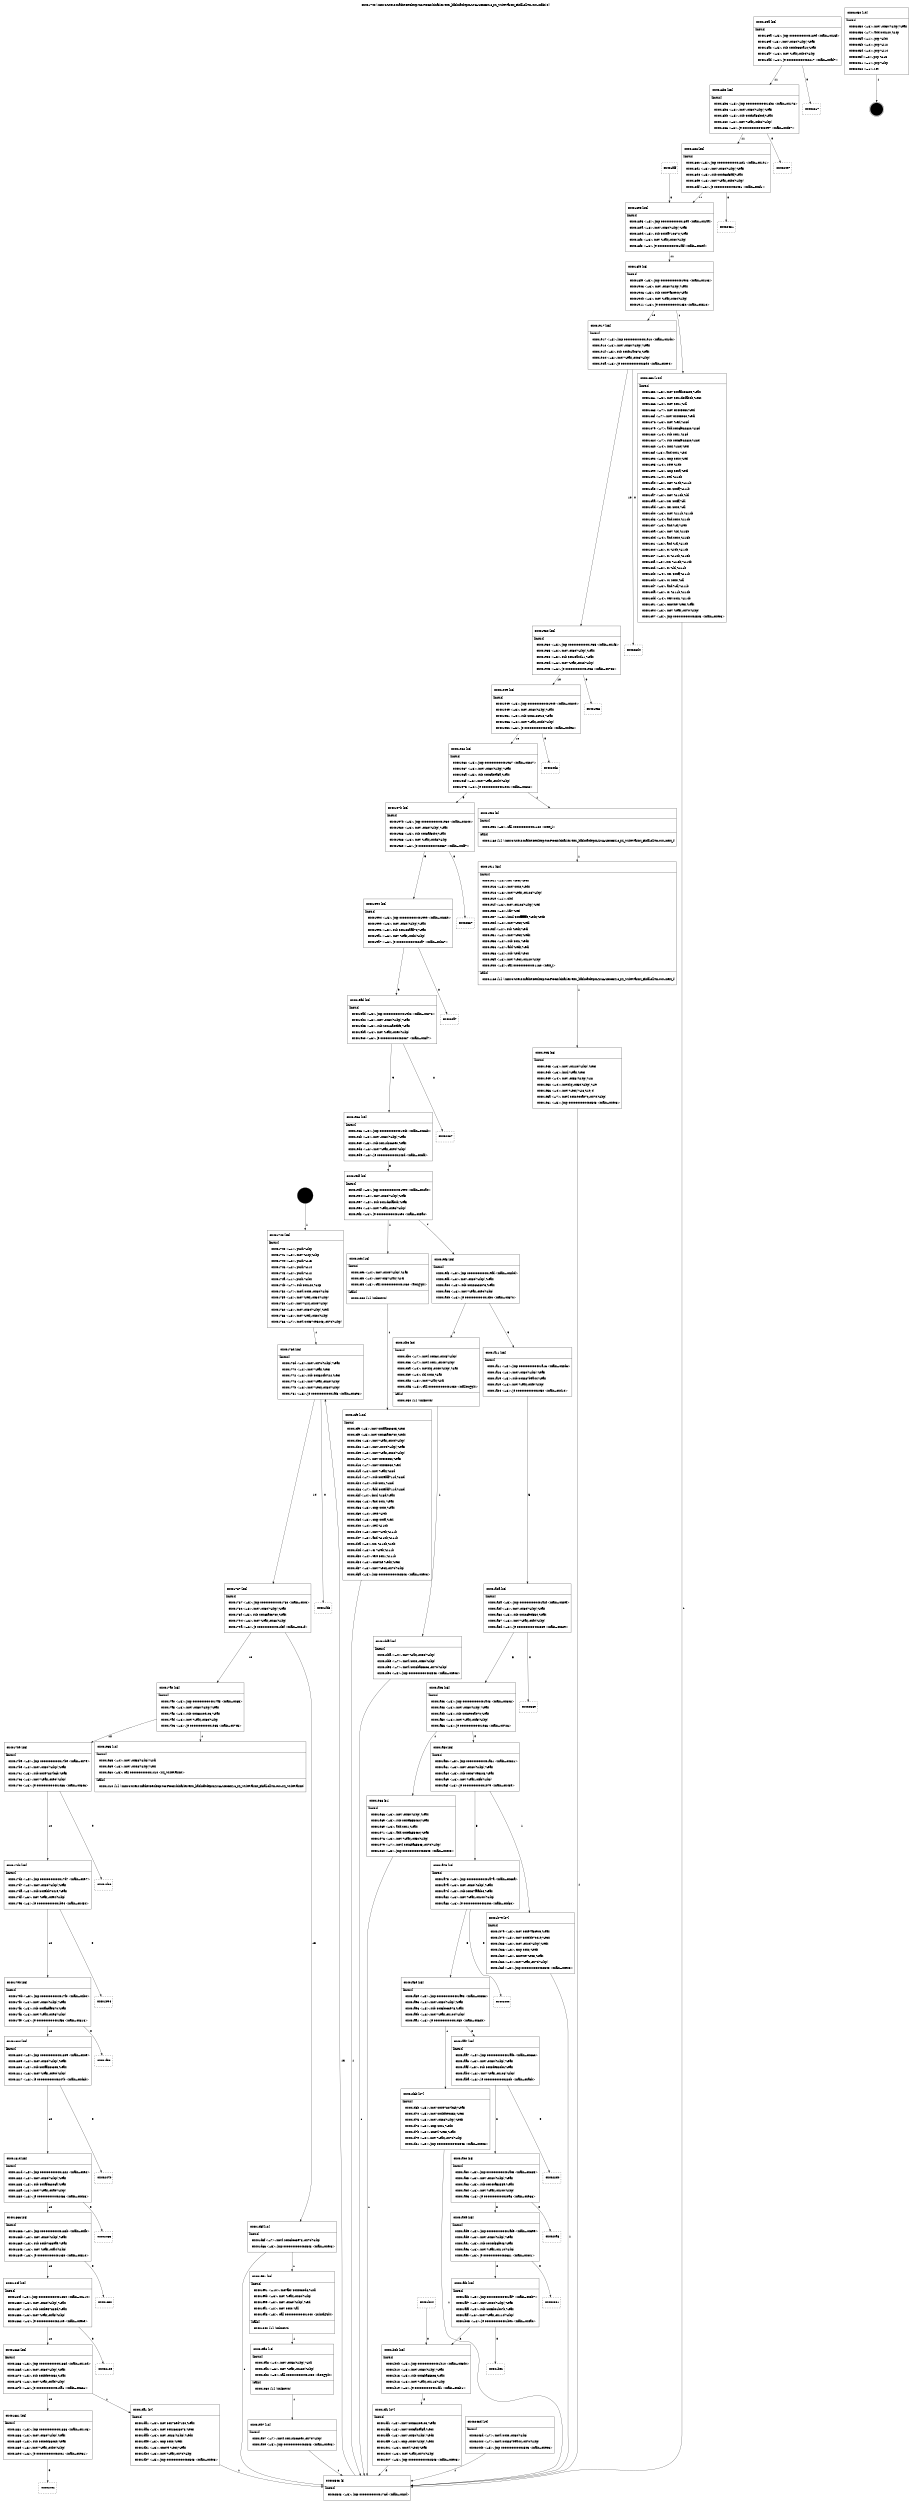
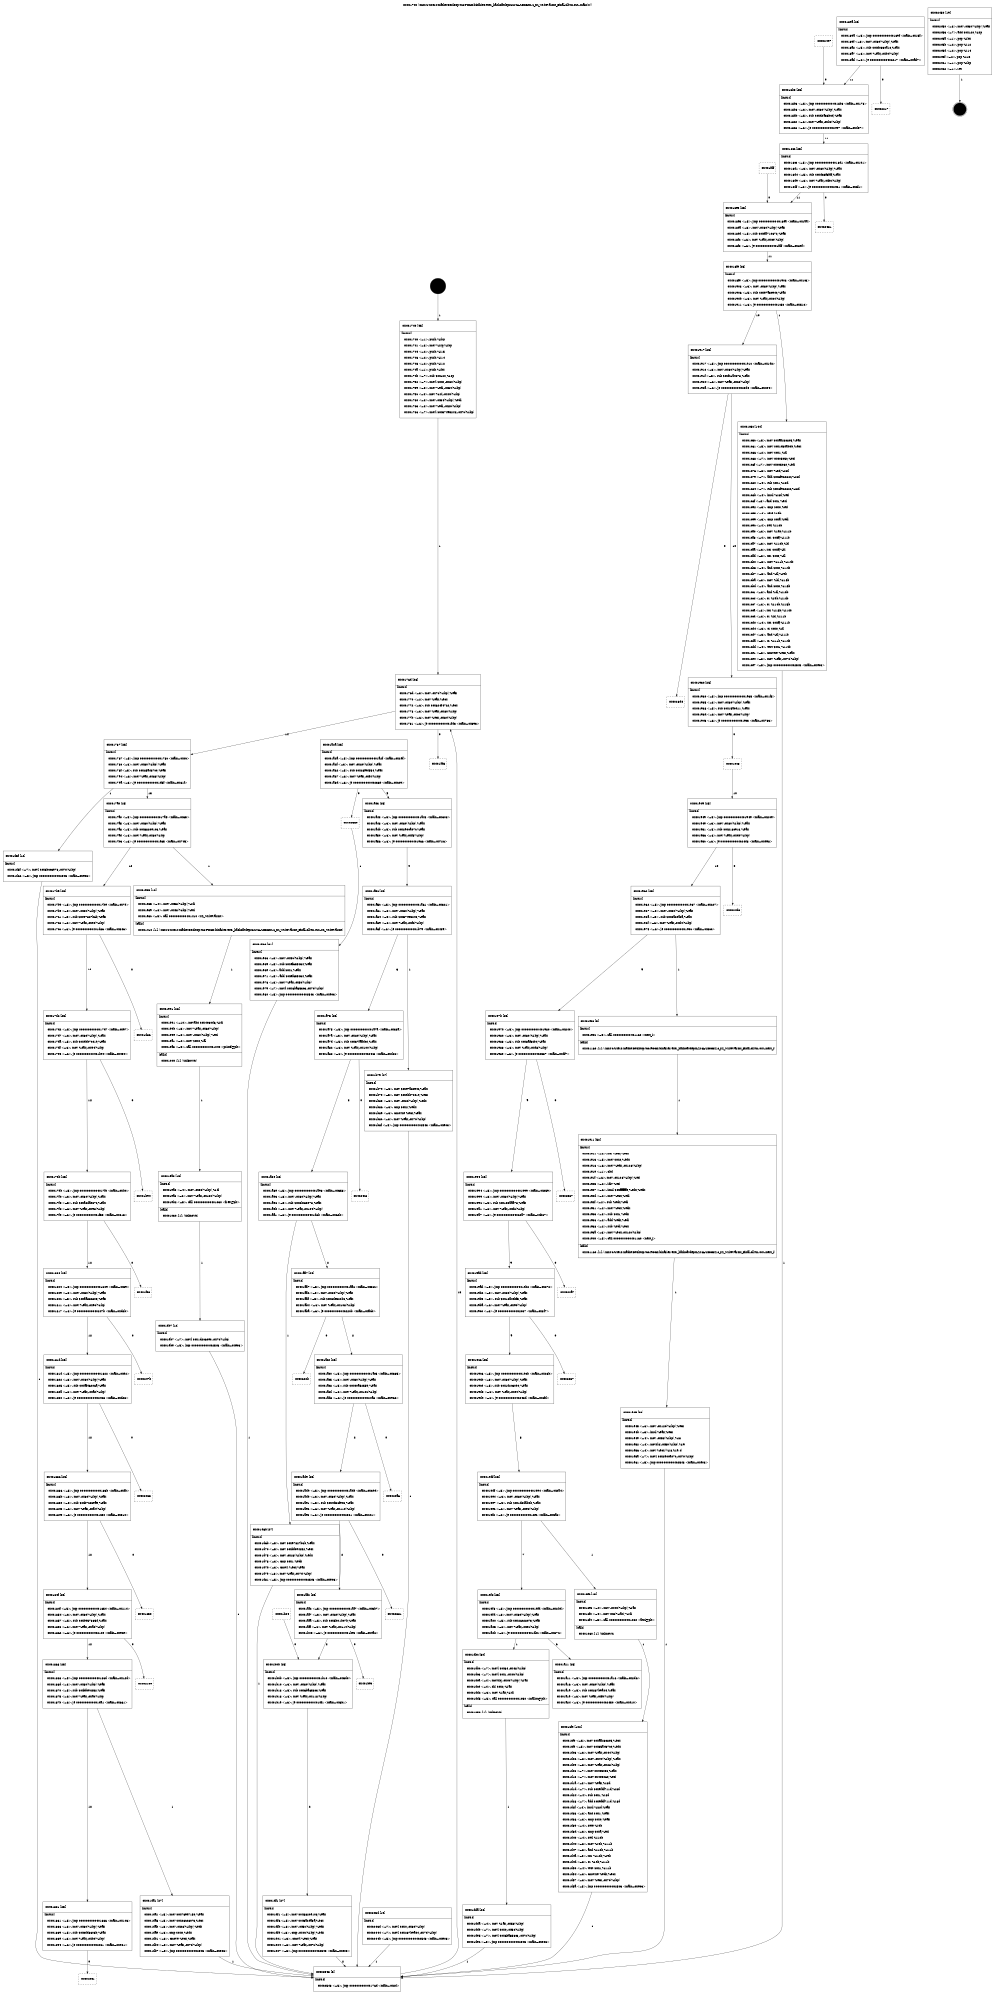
(774, 147) -> (824, 65)
(557, 679) -> (732, 783)
(527, 1489) -> none
(420, 1761) -> (358, 888)
(314, 1943) -> (110, 793)
(292, 2261) -> (221, 969)
